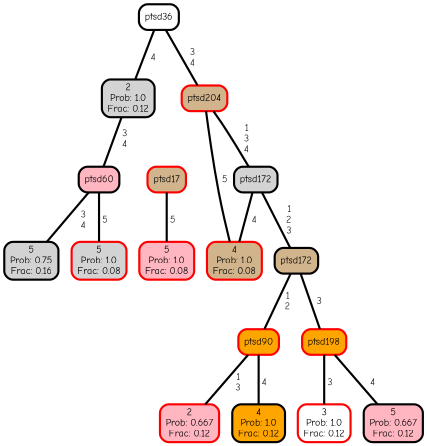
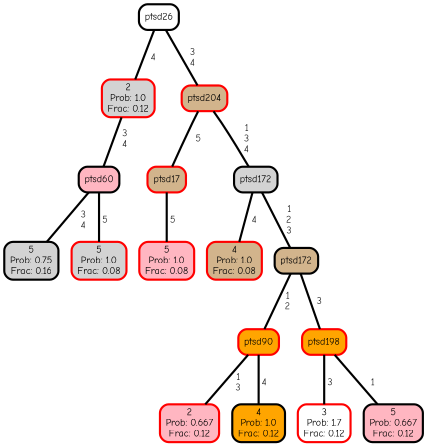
(159, 17) -> (159, 17)
(128, 98) -> (128, 98)
(216, 177) -> (185, 139)
(371, 383) -> (371, 383)
(324, 423) -> (324, 423)
